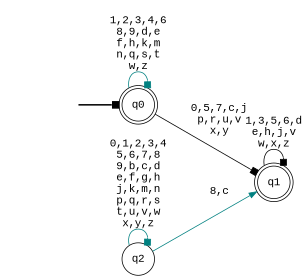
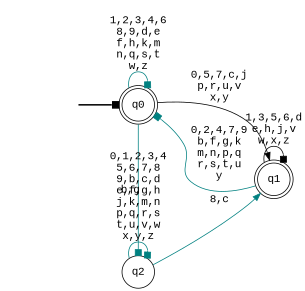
(203, 142) -> (223, 109)
none -> (189, 179)
none -> (138, 186)
